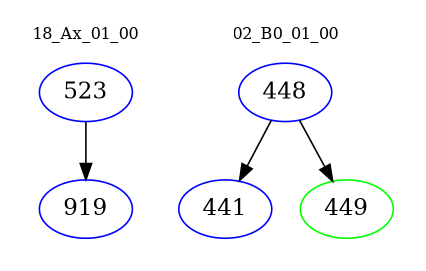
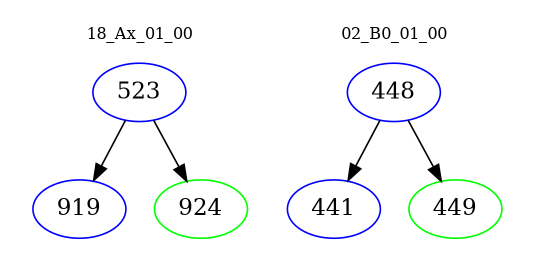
none -> (201, 209)
